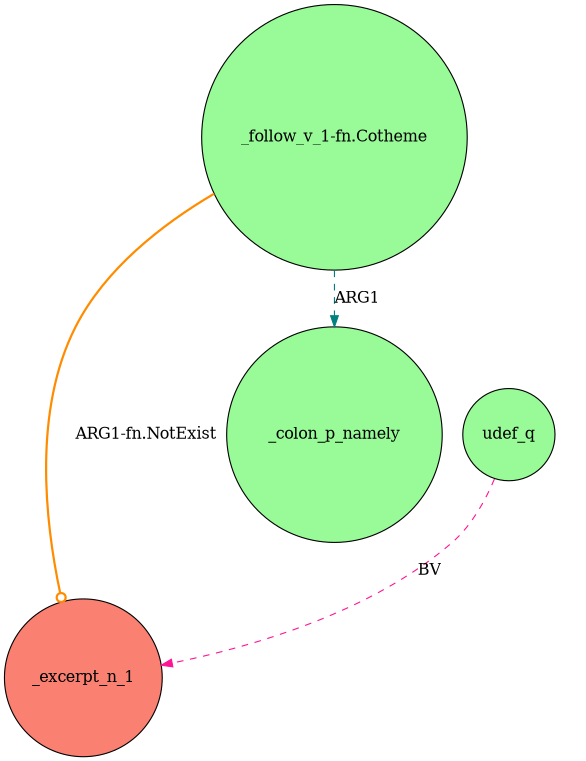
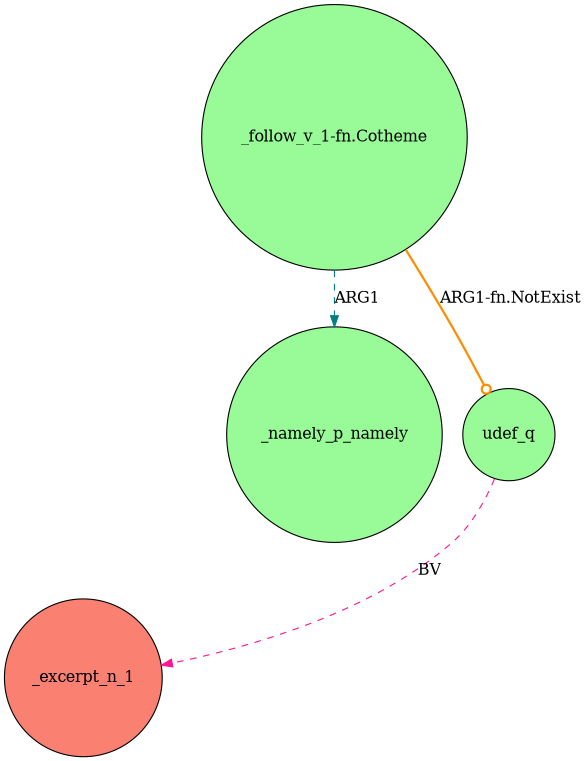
(61, 362) -> (446, 317)
(334, 435) -> (334, 435)
